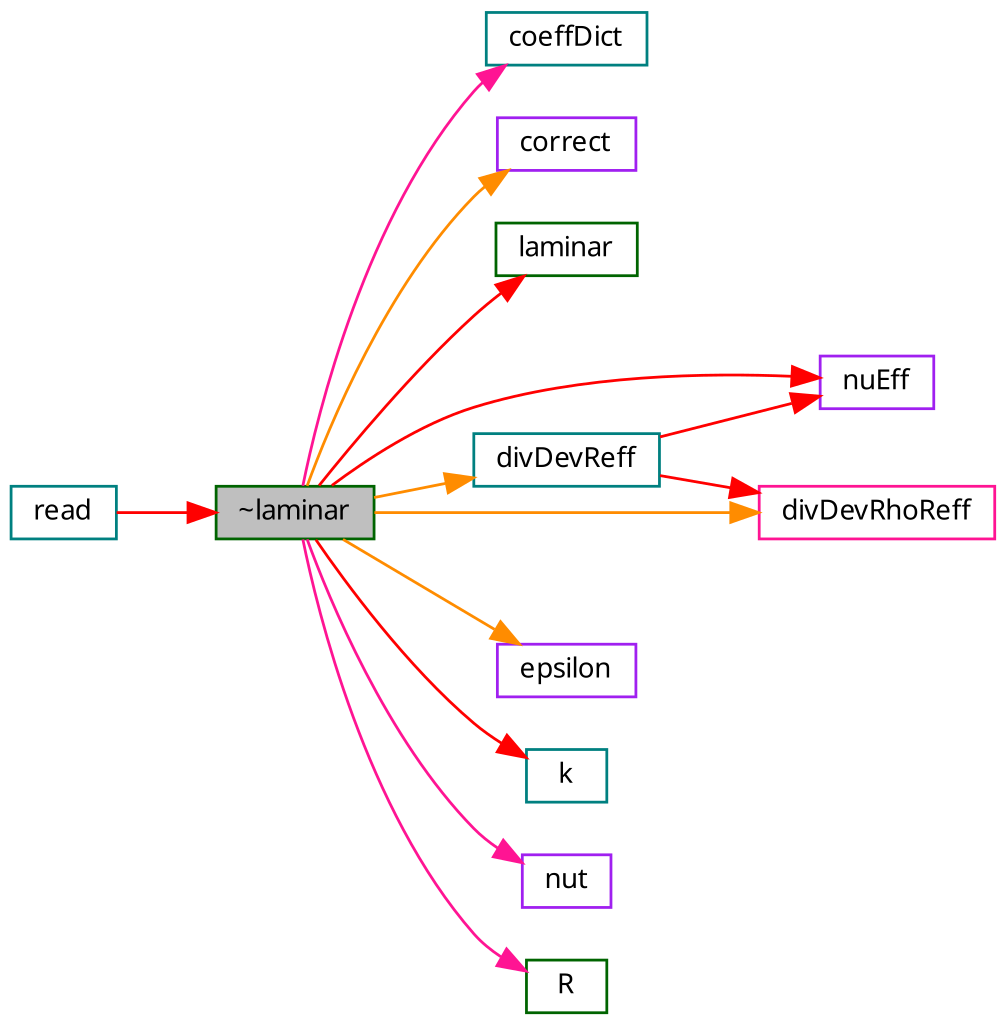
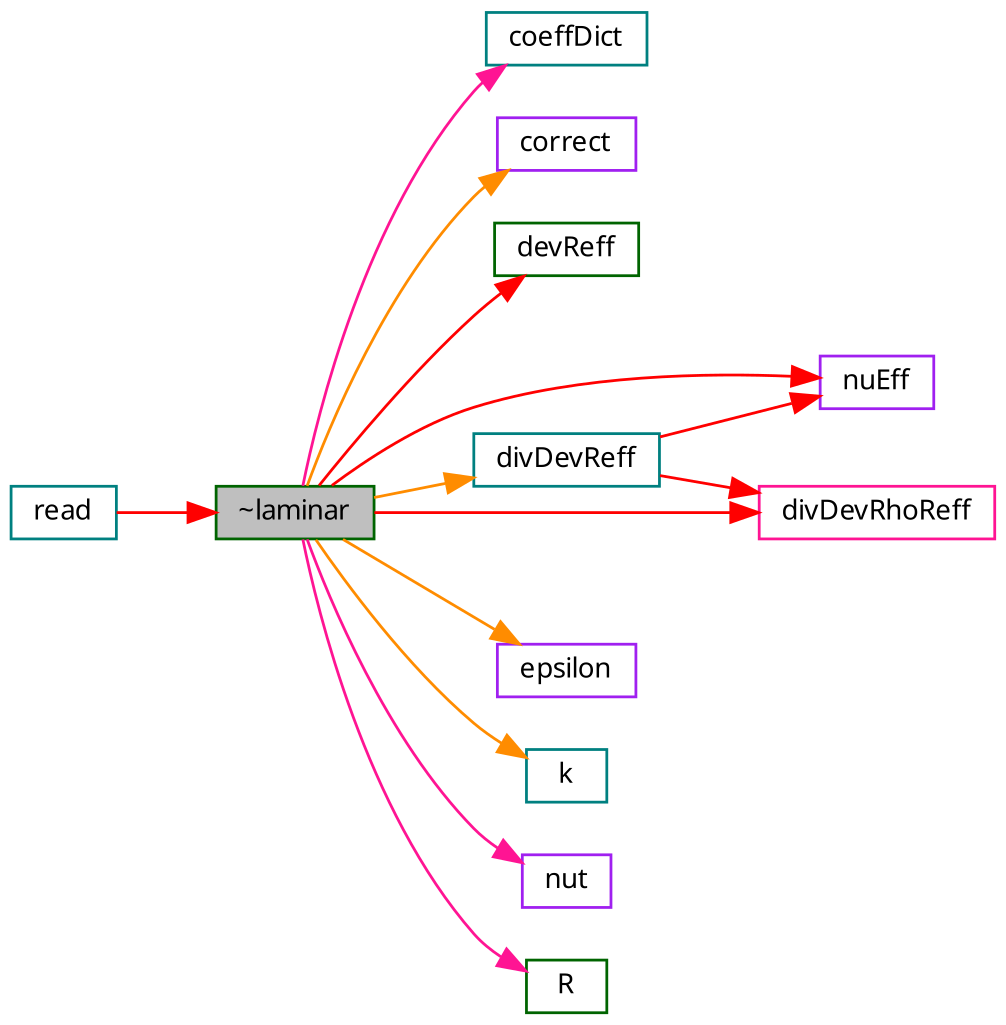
(567, 249) -> (567, 249)
(553, 513) -> (553, 513)
(401, 650) -> (401, 650)
